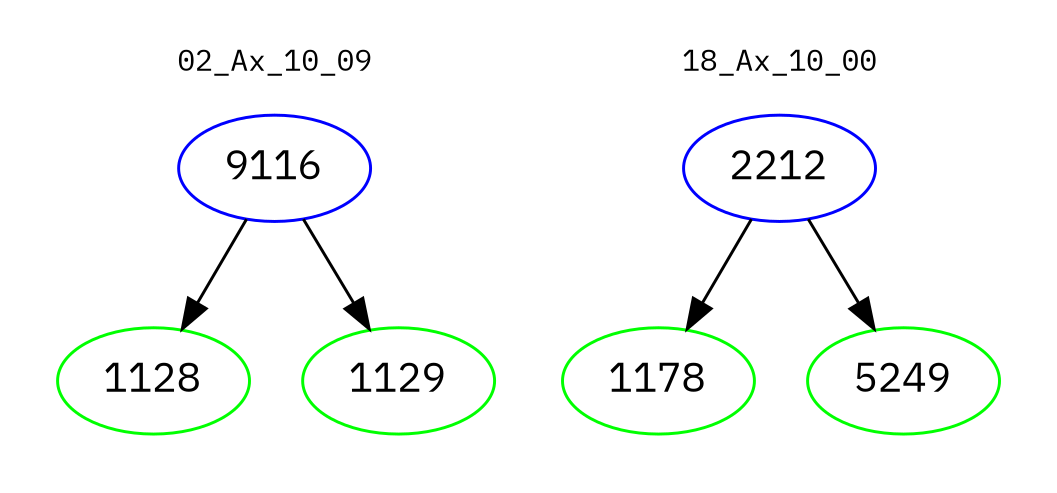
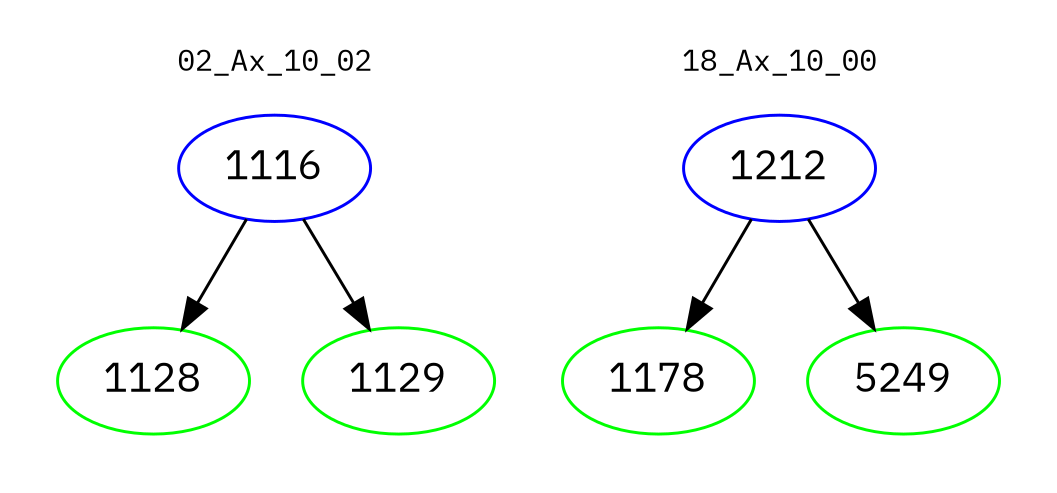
(276, 63) -> (276, 63)
(275, 168) -> (275, 168)
(780, 168) -> (780, 168)
